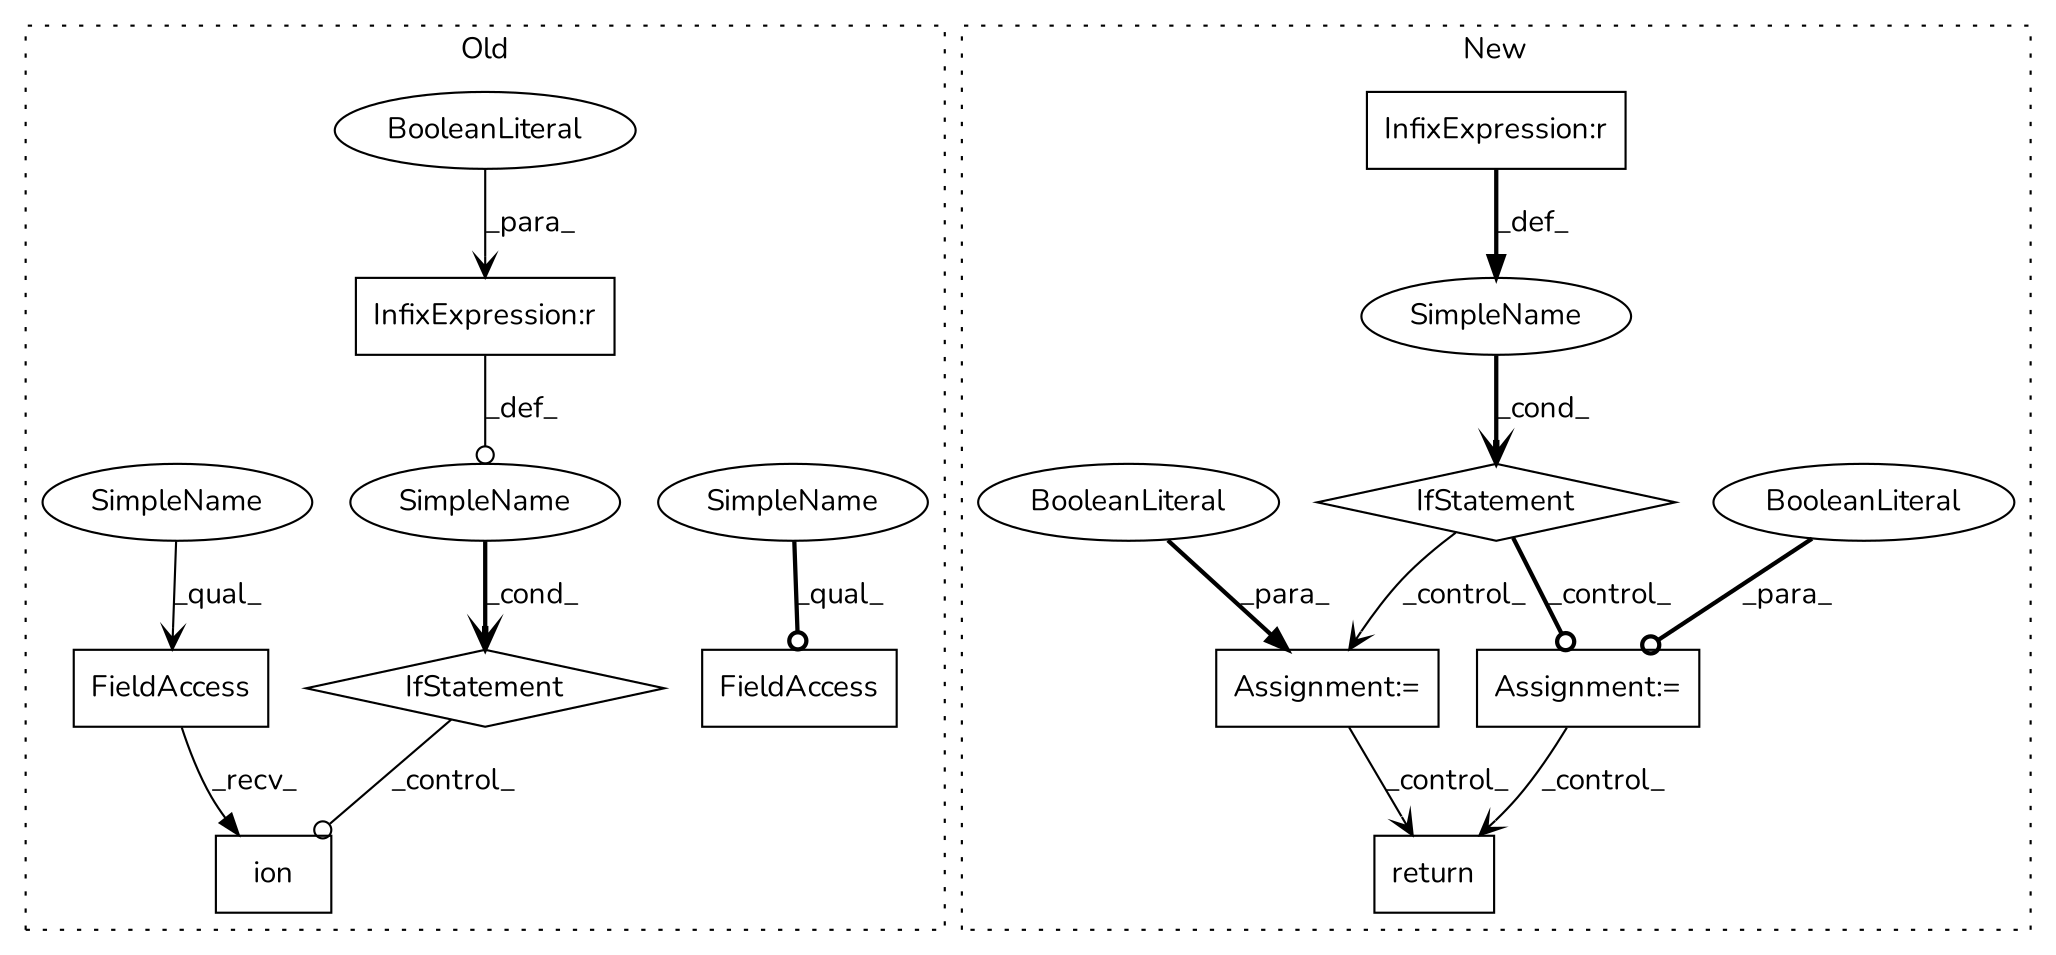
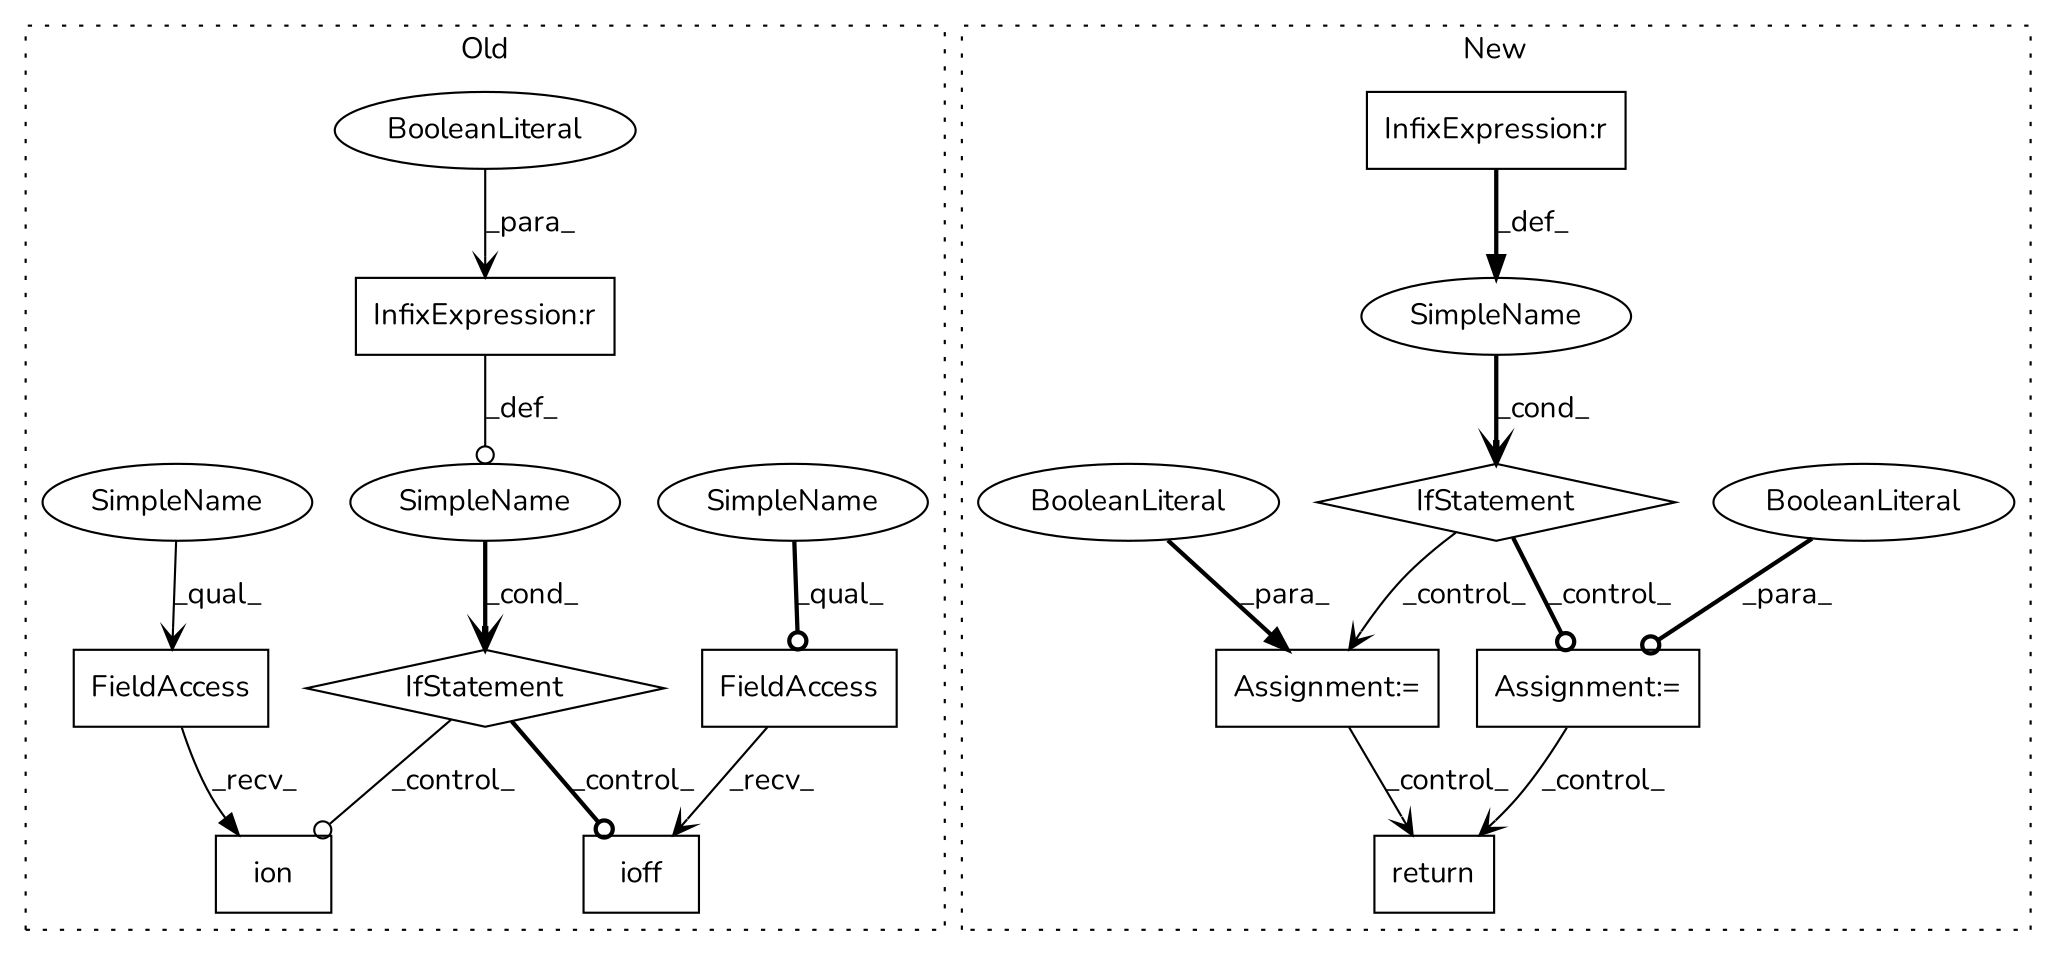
none -> (641, 874)
